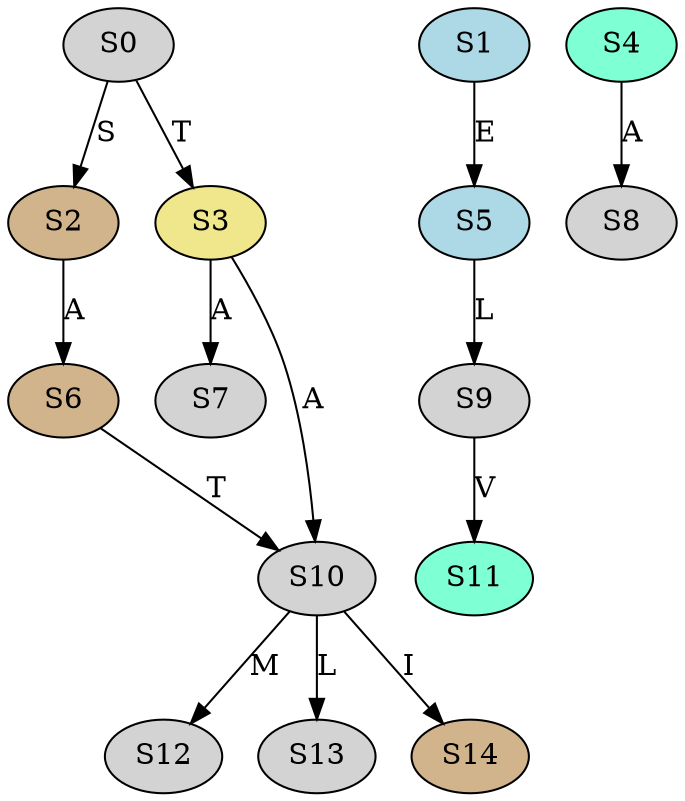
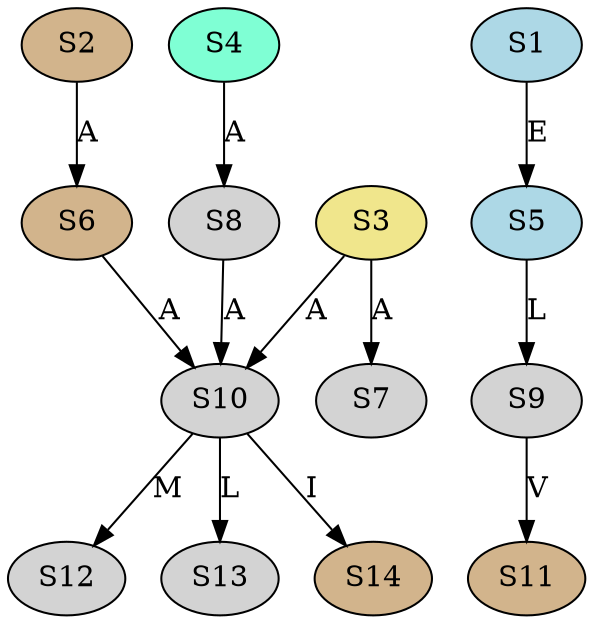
(119, 45) -> none
none -> (222, 302)
(217, 490) -> (169, 312)
(474, 579) -> (527, 579)
